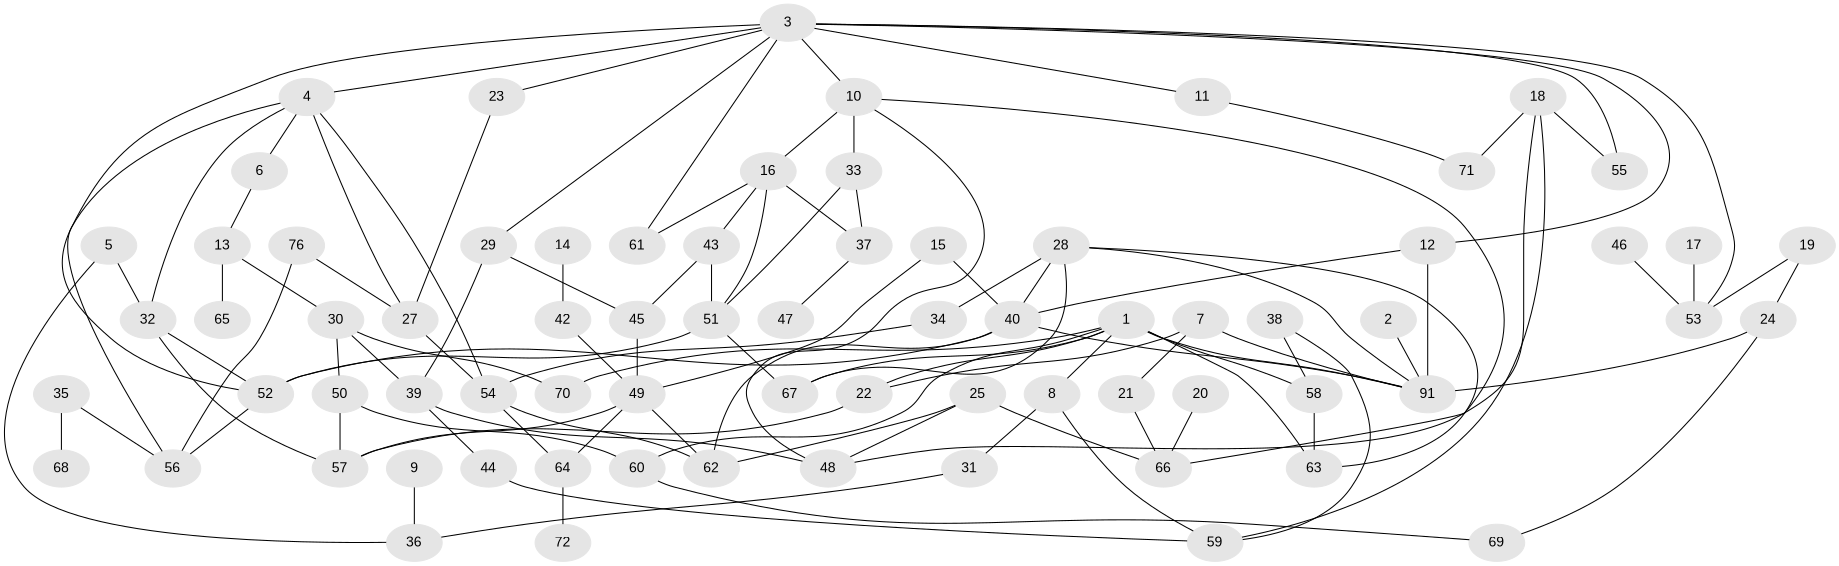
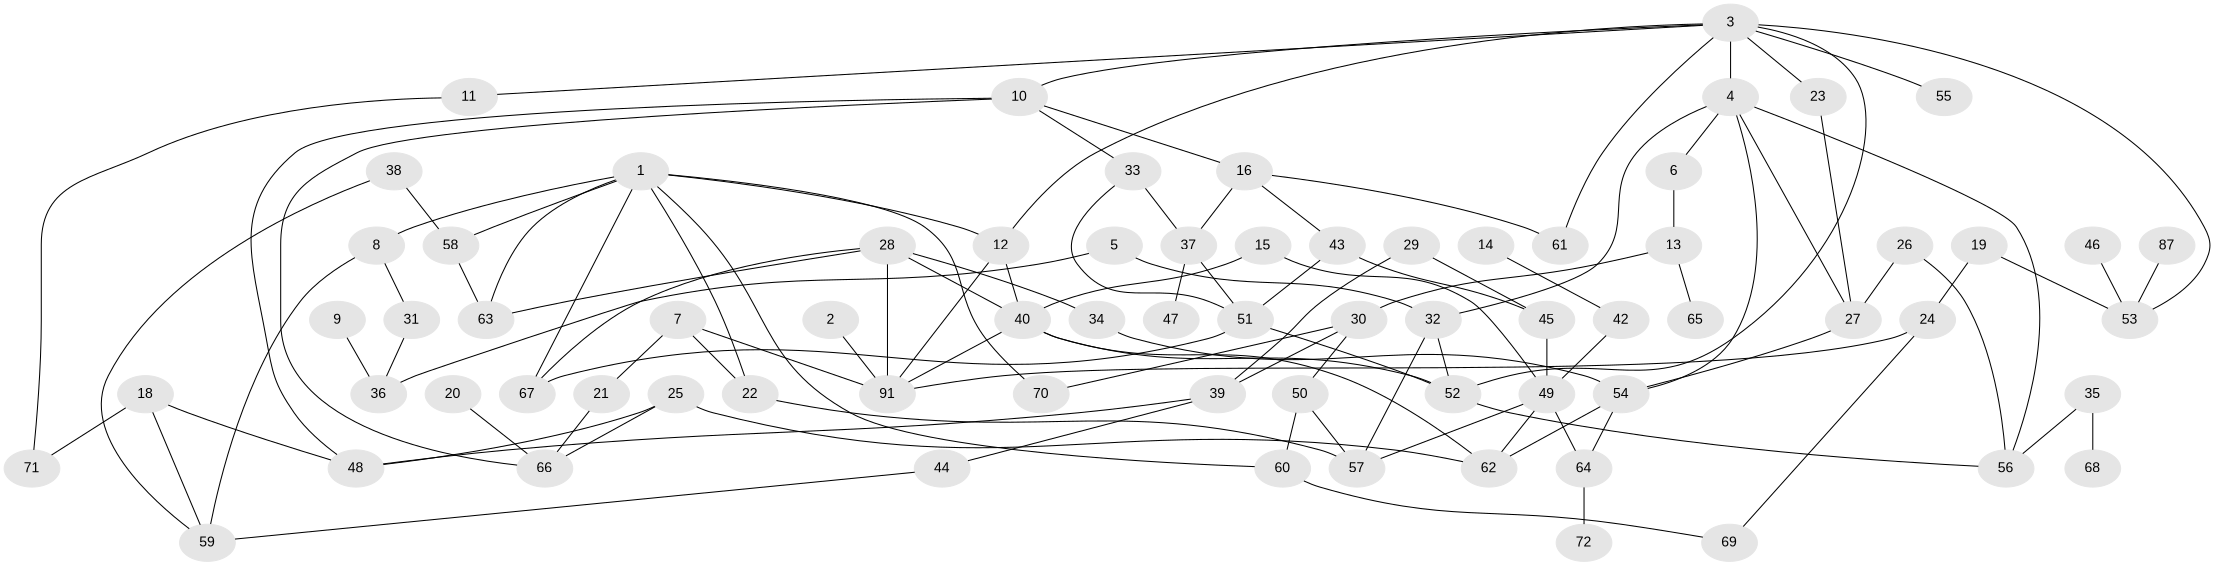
(638, 134) -> none
(1579, 134) -> none
(297, 246) -> (1905, 246)
(1694, 246) -> (2167, 246)
(754, 250) -> (1220, 286)
(1274, 363) -> (825, 197)
